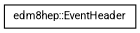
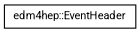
(70, 17) -> (70, 17)
